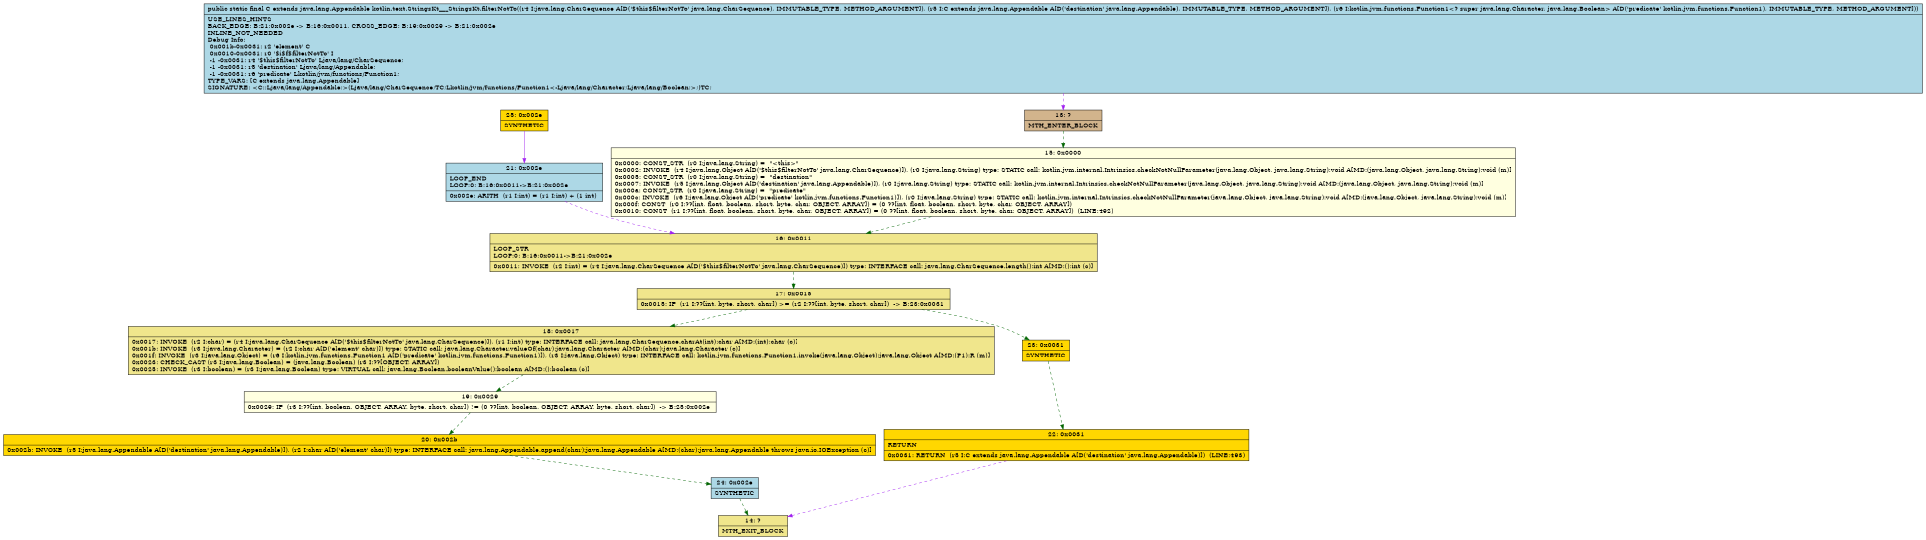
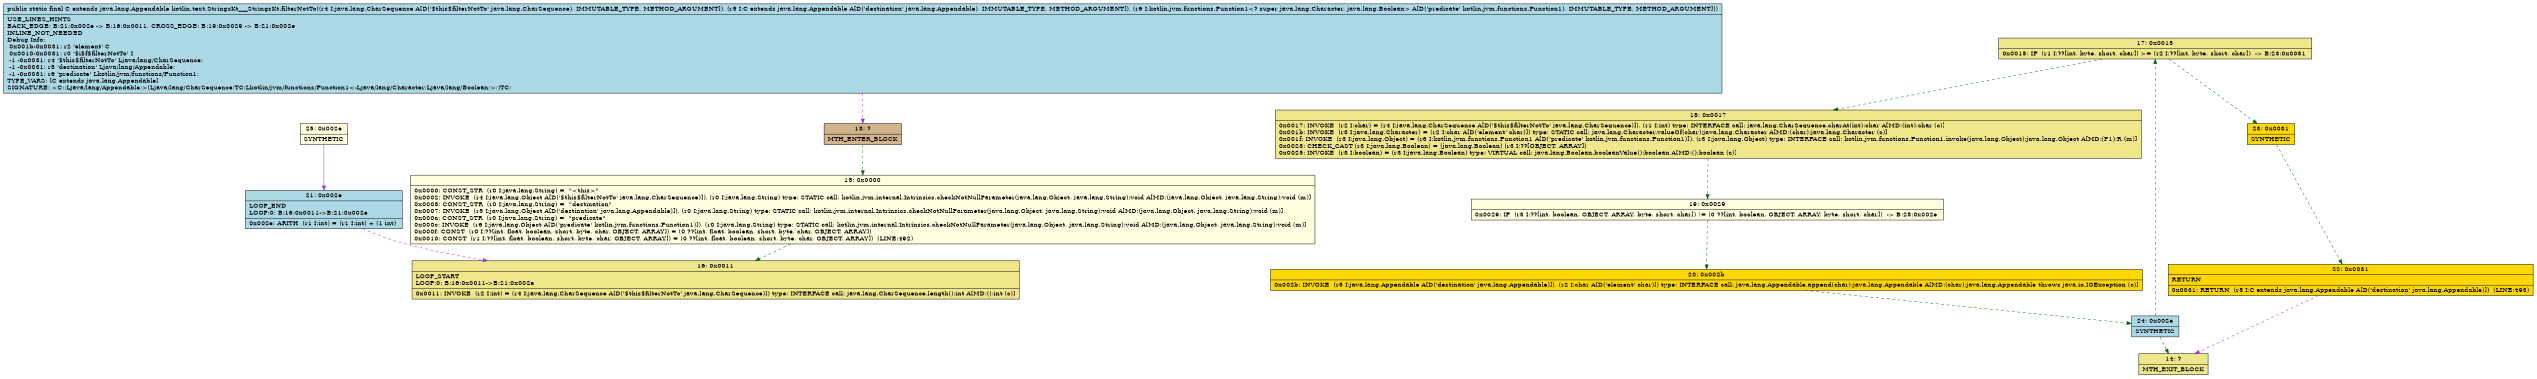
(524, 120) -> (324, 134)
(511, 249) -> (438, 276)
(794, 278) -> (2155, 190)
